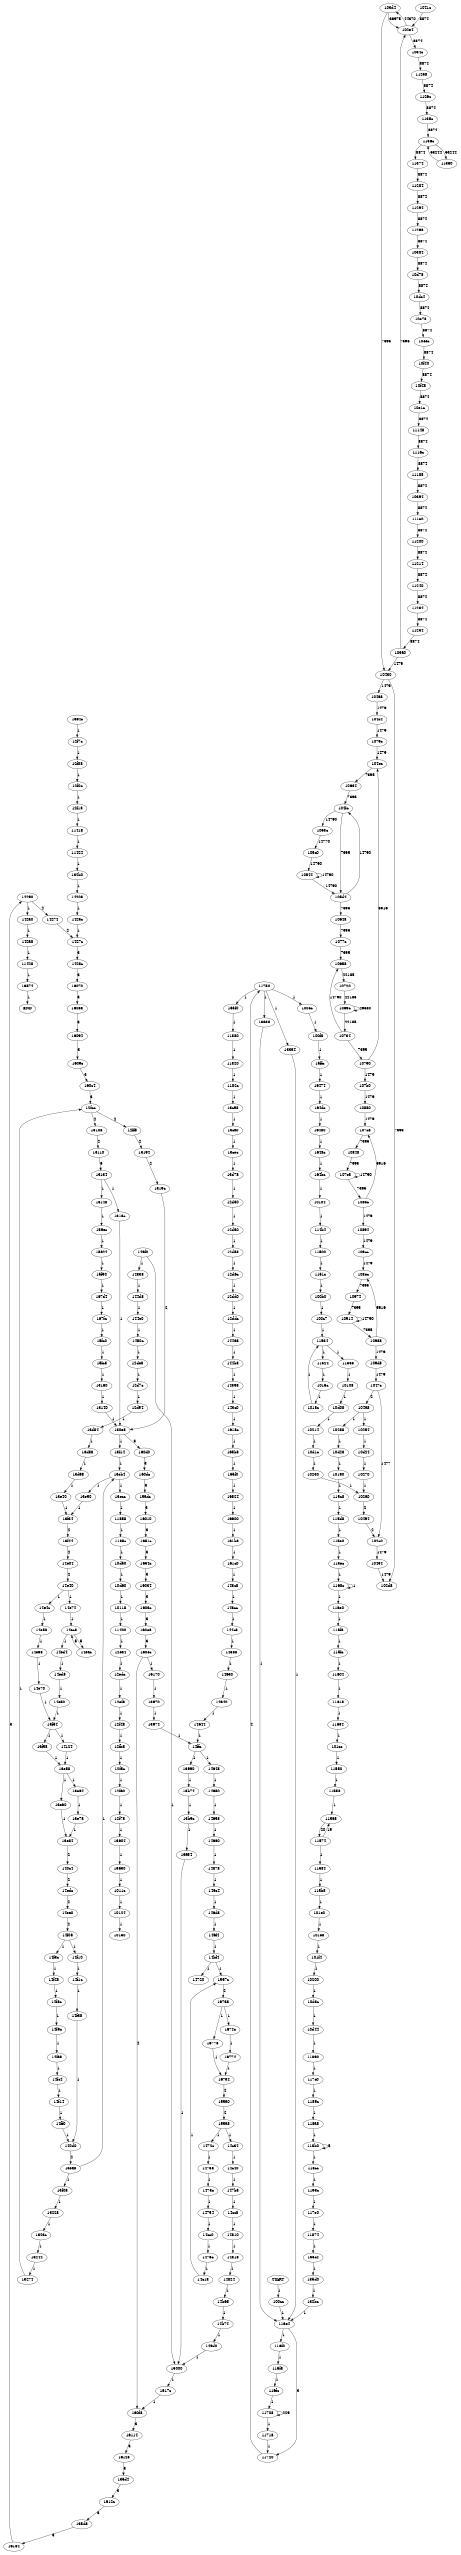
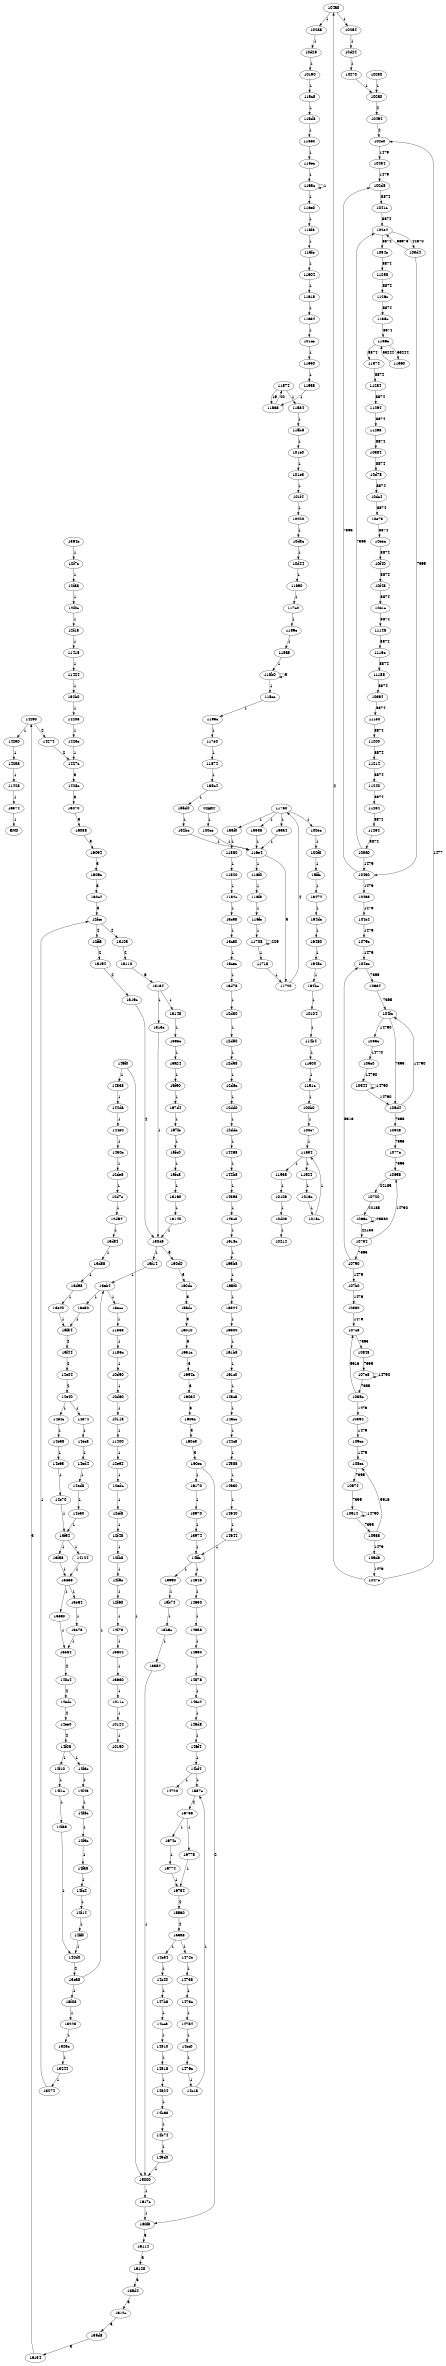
none -> (381, 196)
(313, 1453) -> none
(86, 1653) -> none
